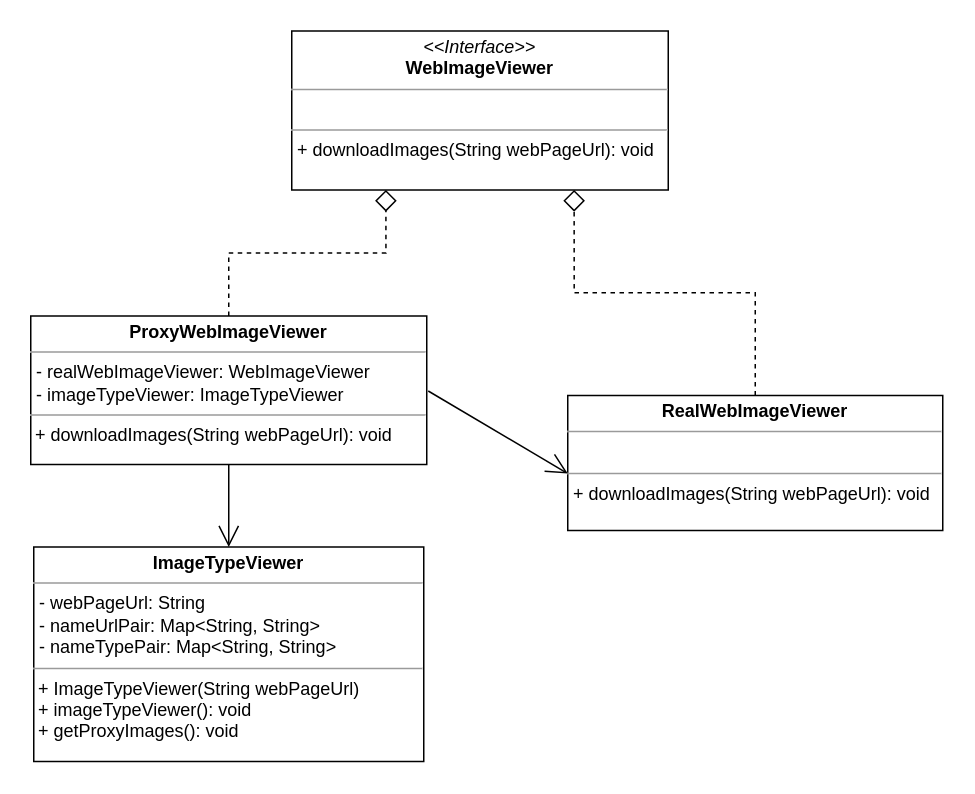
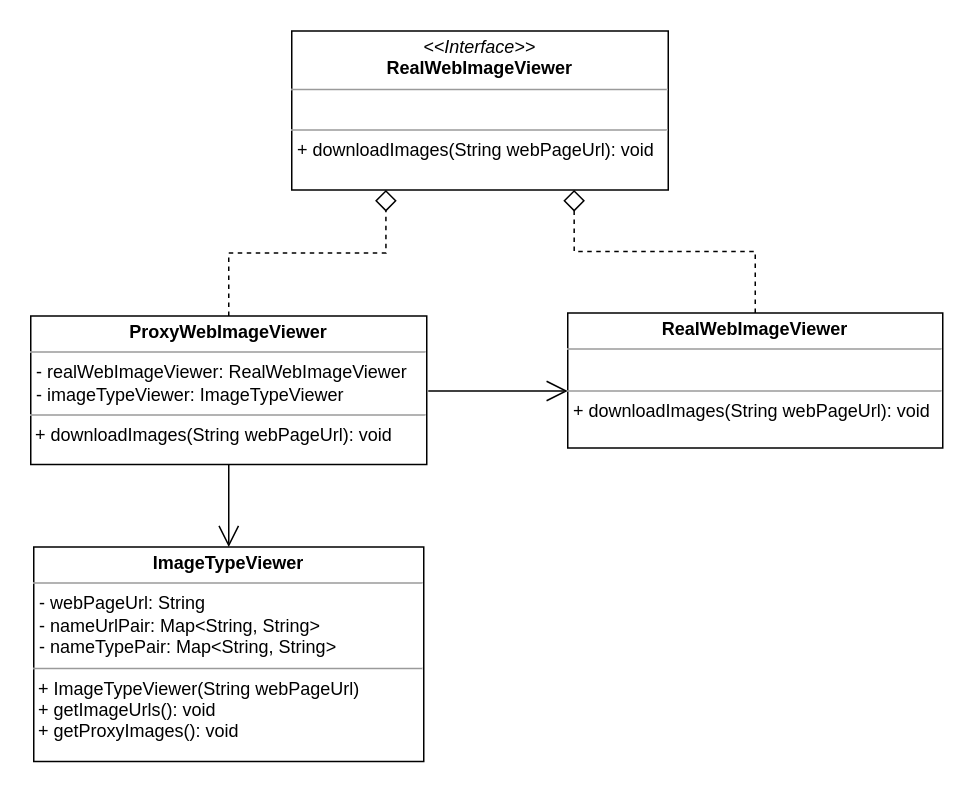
(480, 63) -> (480, 63)
(219, 359) -> (219, 359)
(755, 463) -> (755, 380)
(203, 622) -> (203, 622)
